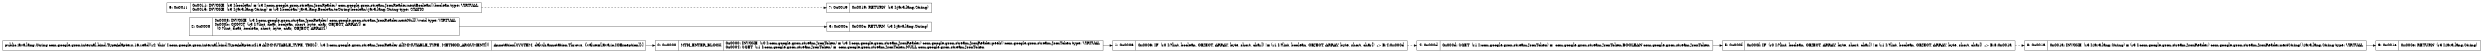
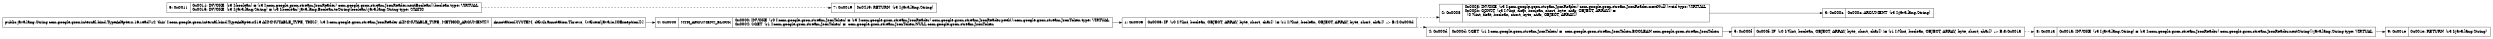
(891, 8) -> (896, 8)
none -> (1427, 18)
(890, 27) -> (1890, 13)
(701, 45) -> (706, 22)
(2440, 45) -> (2449, 32)
